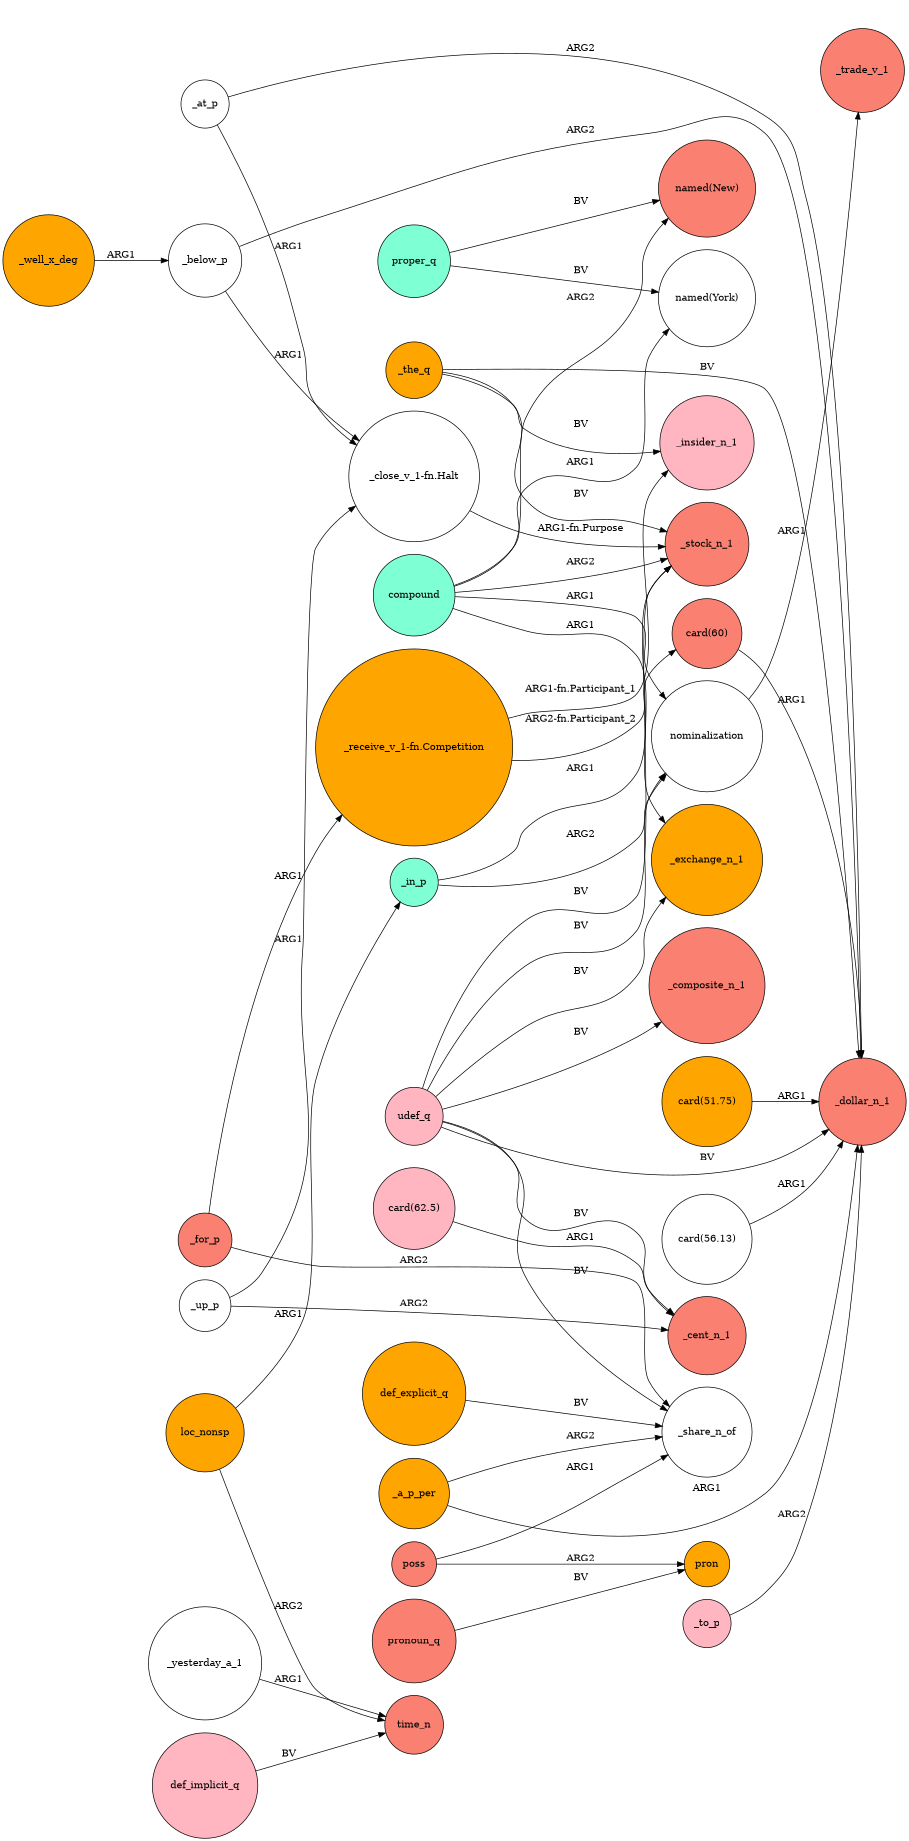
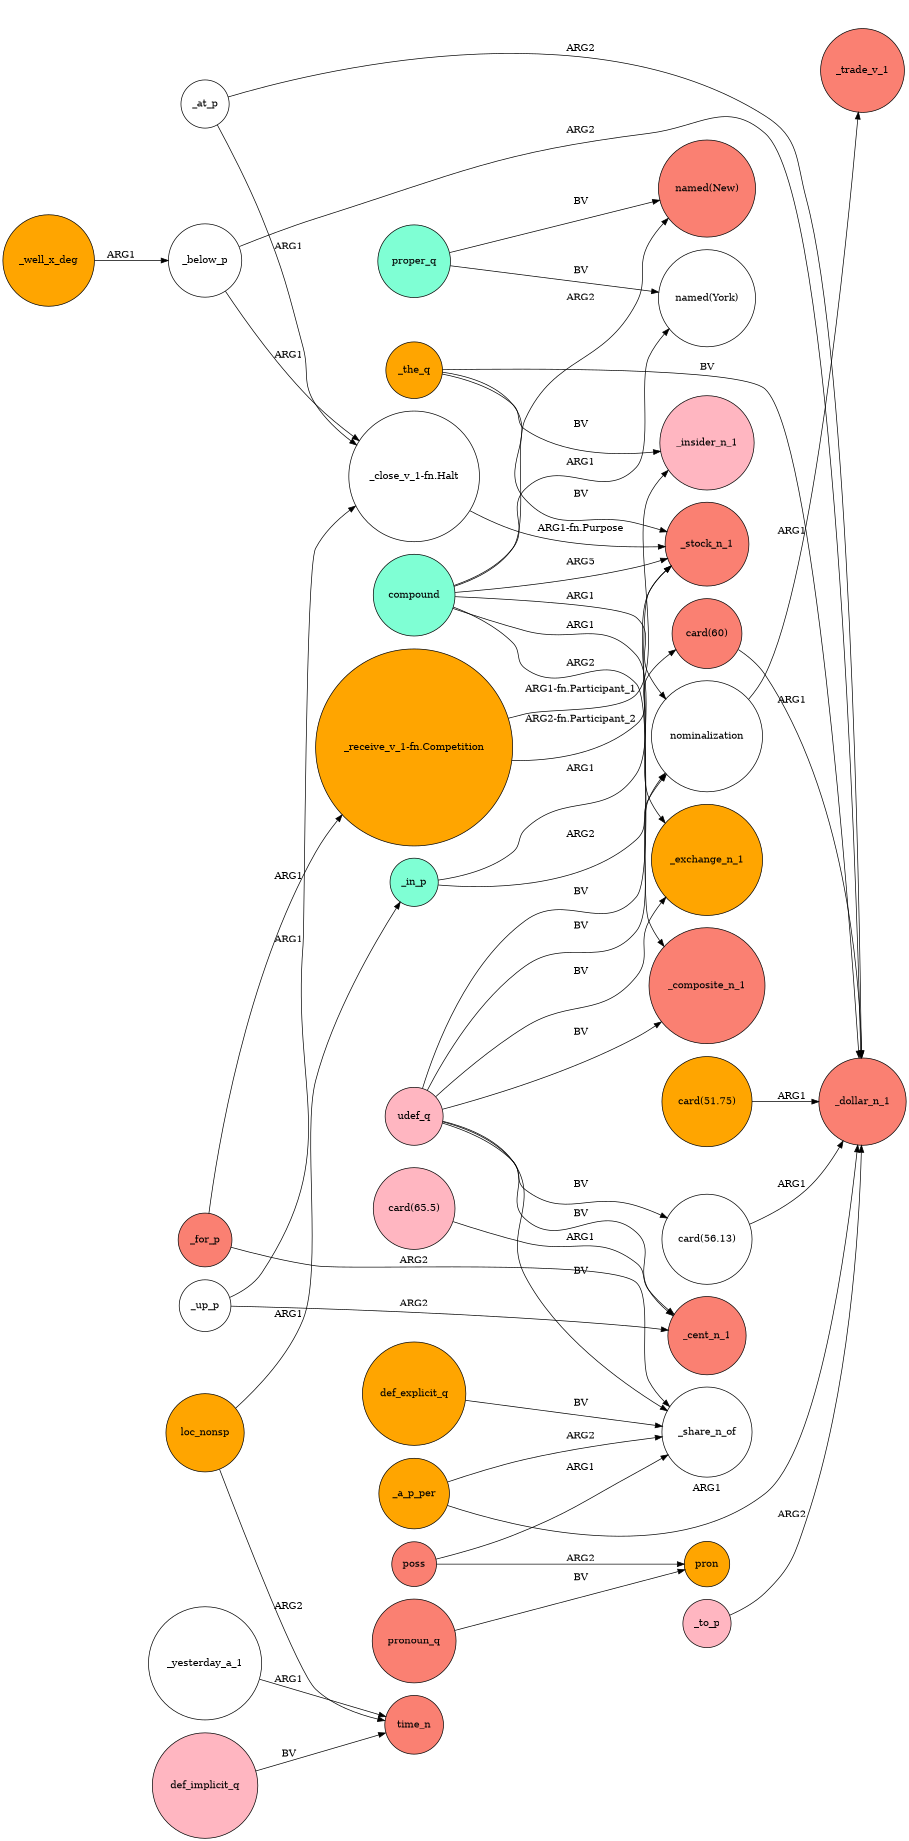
(581, 562) -> (581, 562)
none -> (635, 683)
(633, 1173) -> (537, 1197)
(414, 1209) -> (414, 1209)
